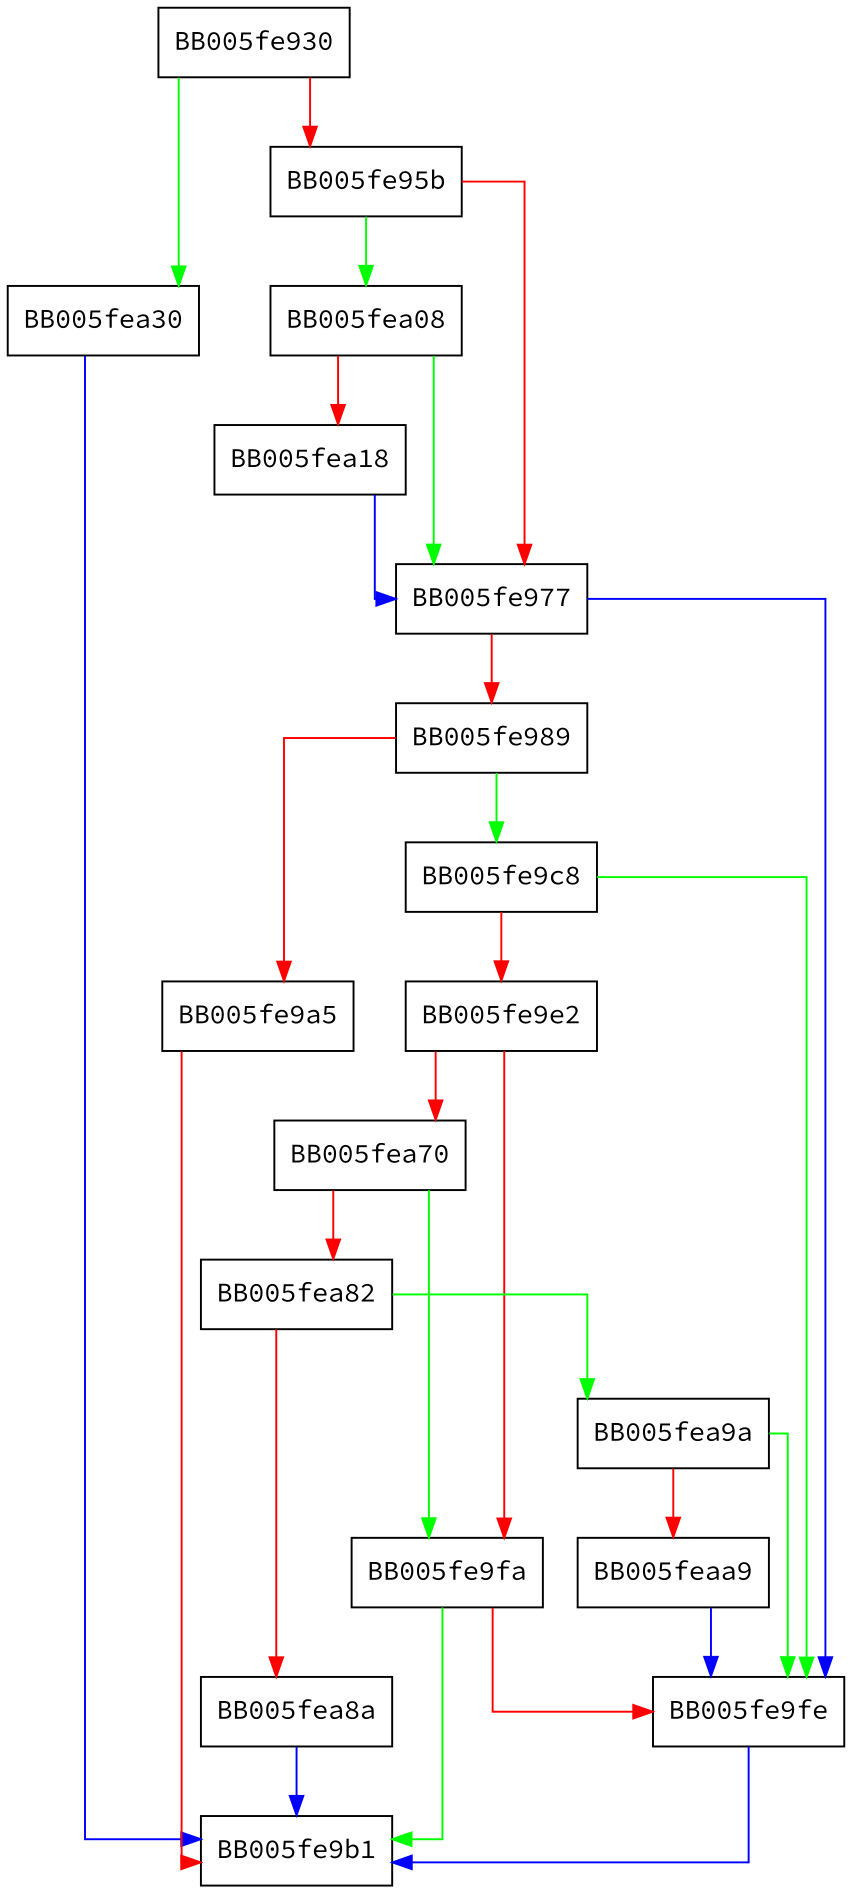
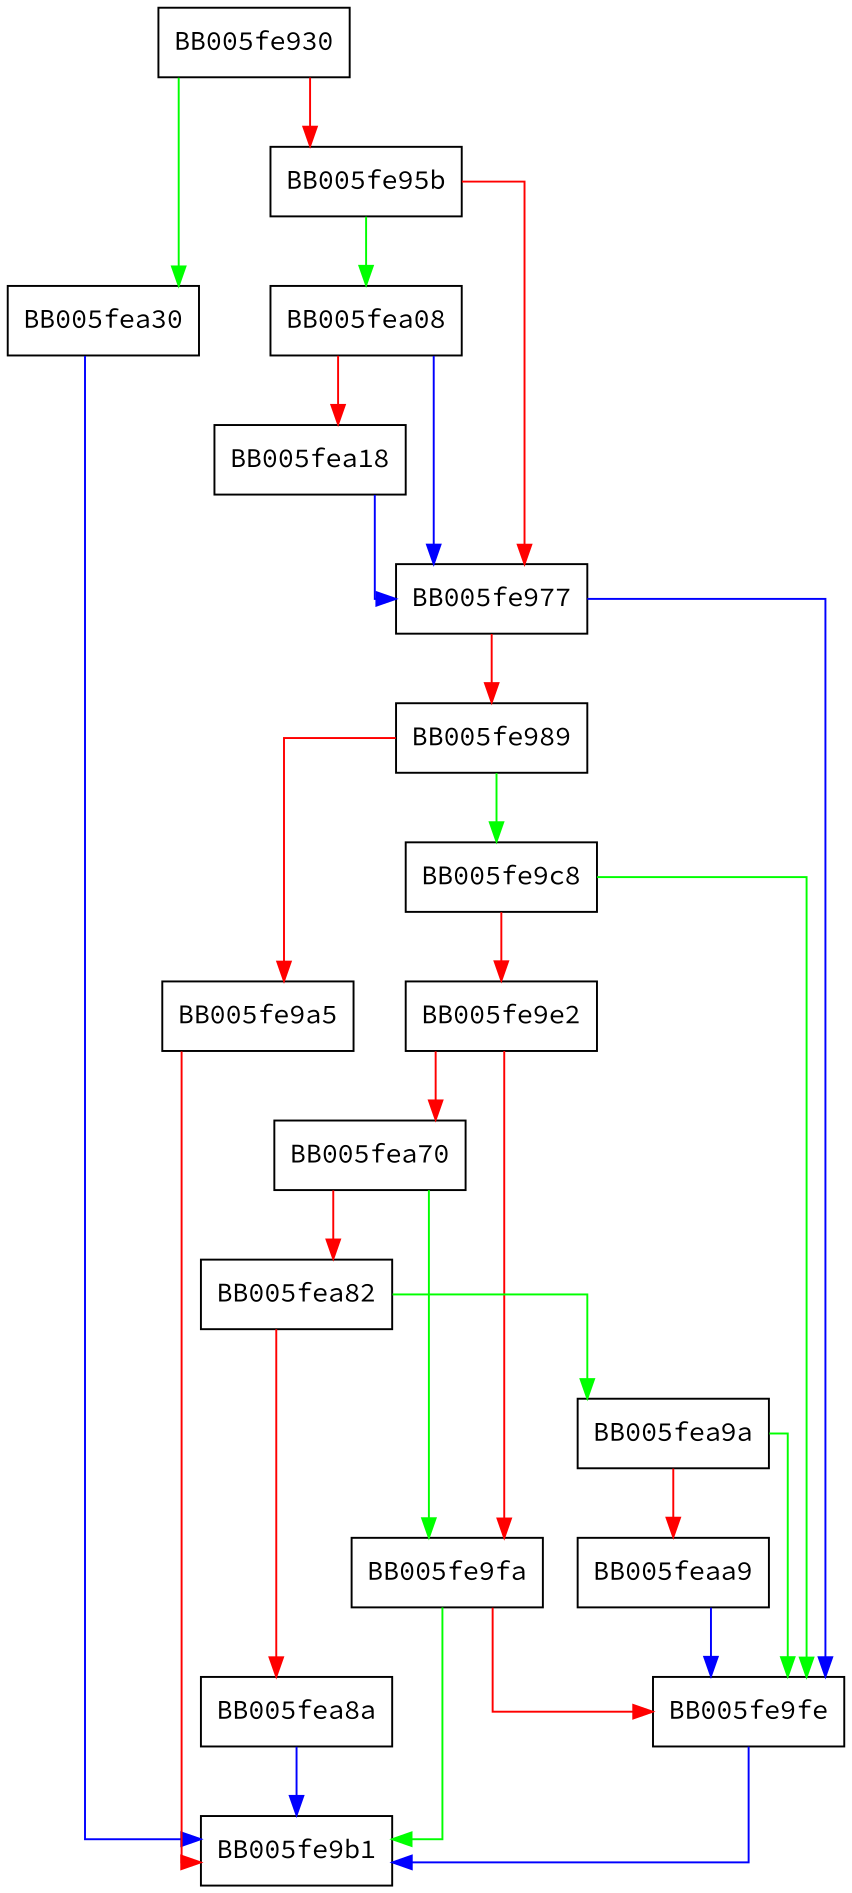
(434, 450) -> (434, 450)
